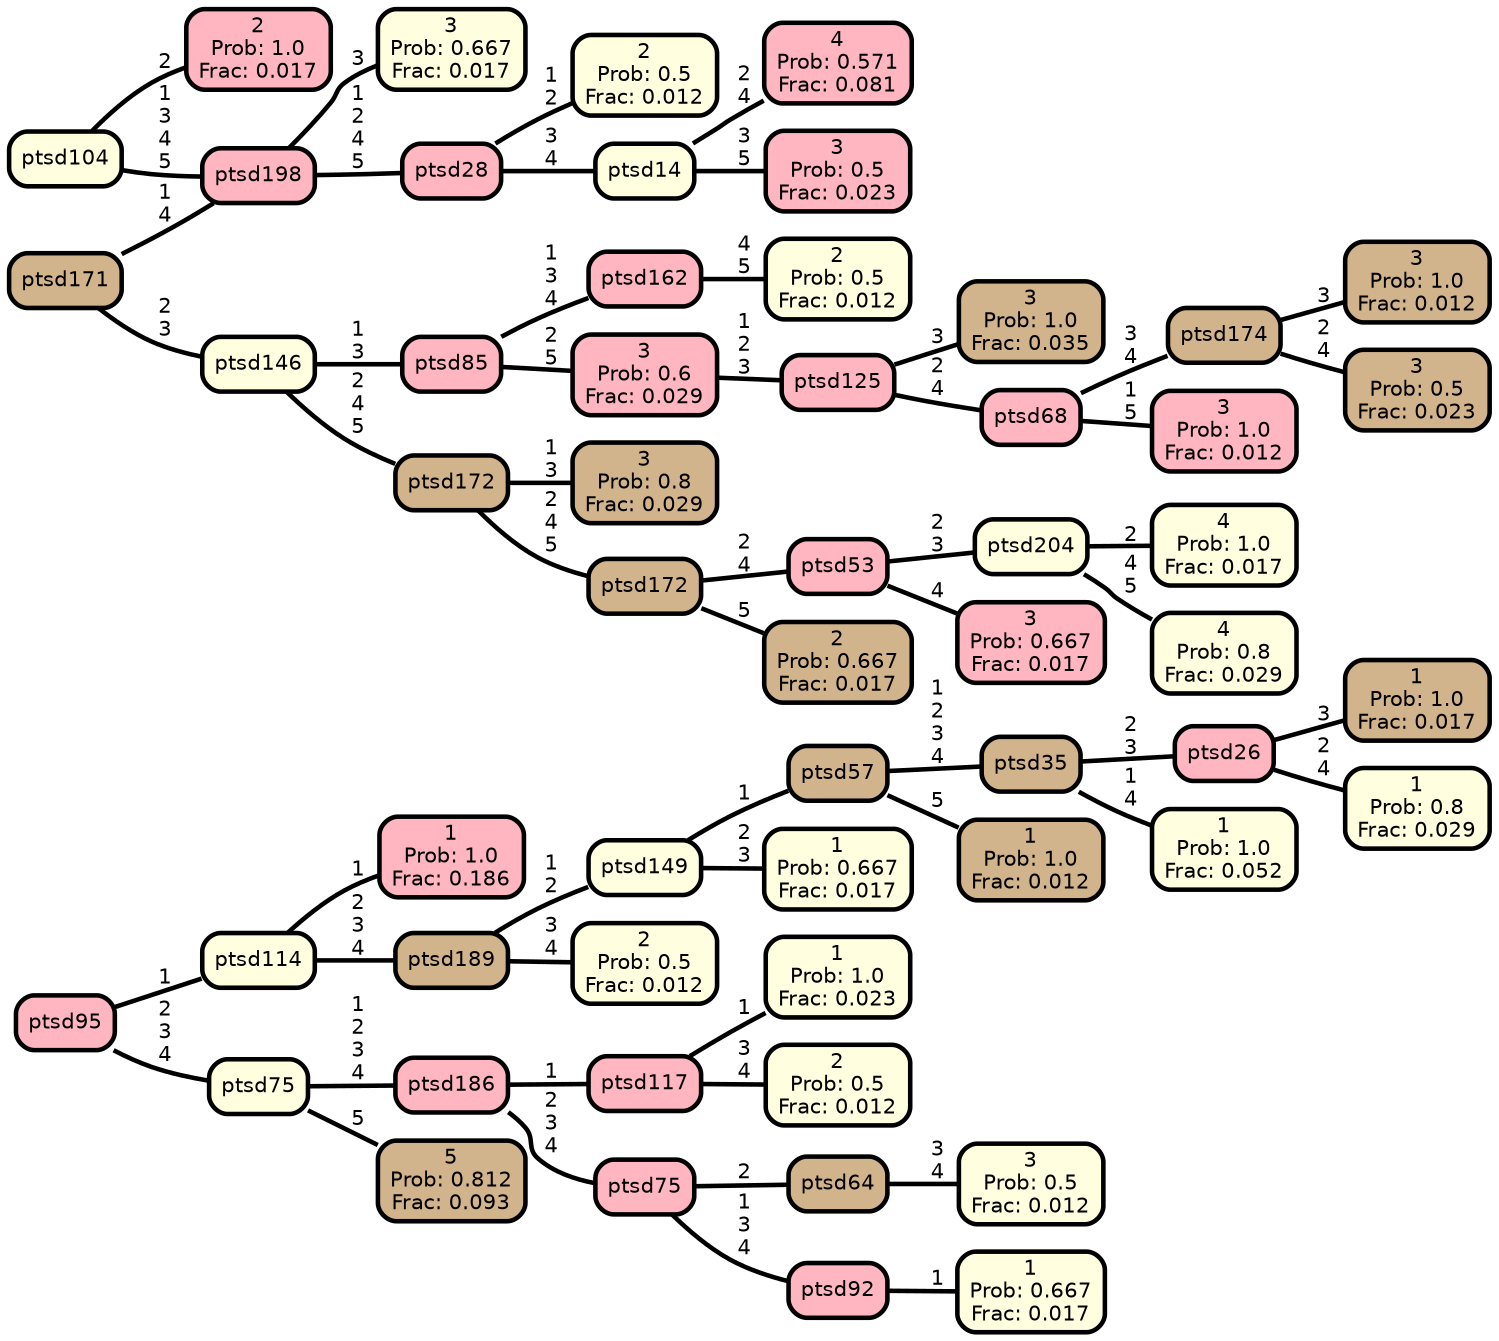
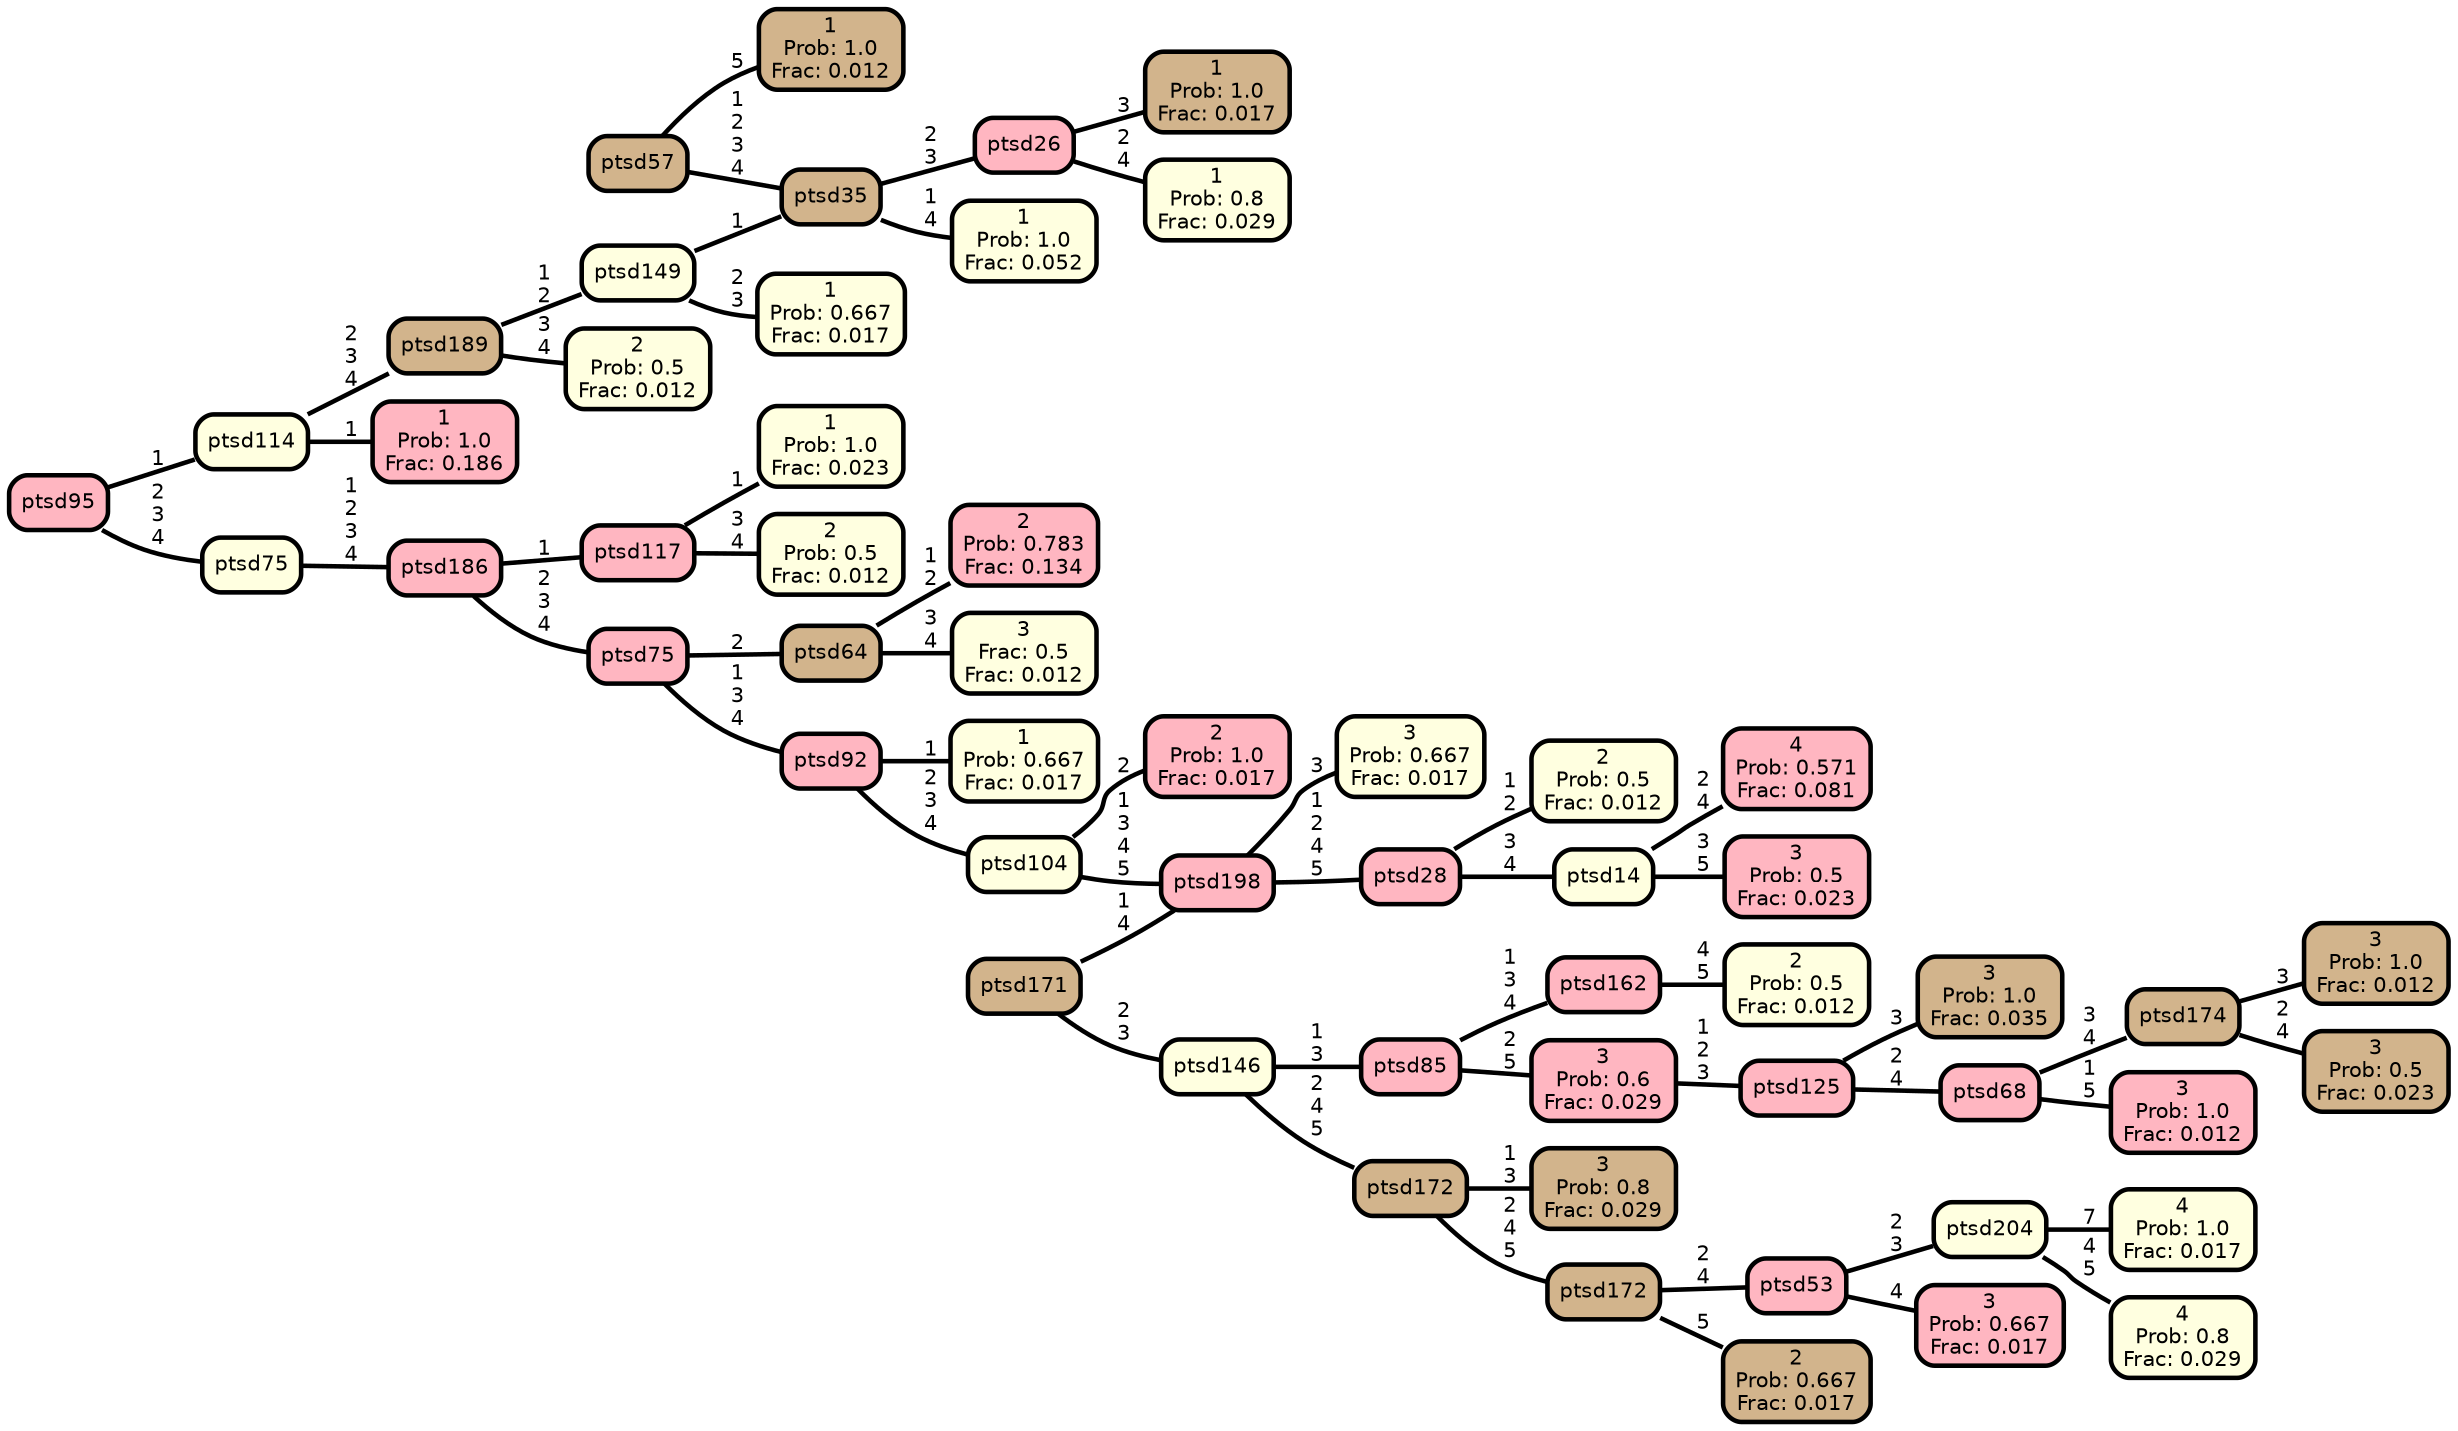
(1128, 535) -> (2087, 1218)
none -> (1024, 545)
(737, 813) -> (738, 234)
none -> (908, 830)
(452, 1181) -> none
(1031, 1184) -> (1024, 653)
